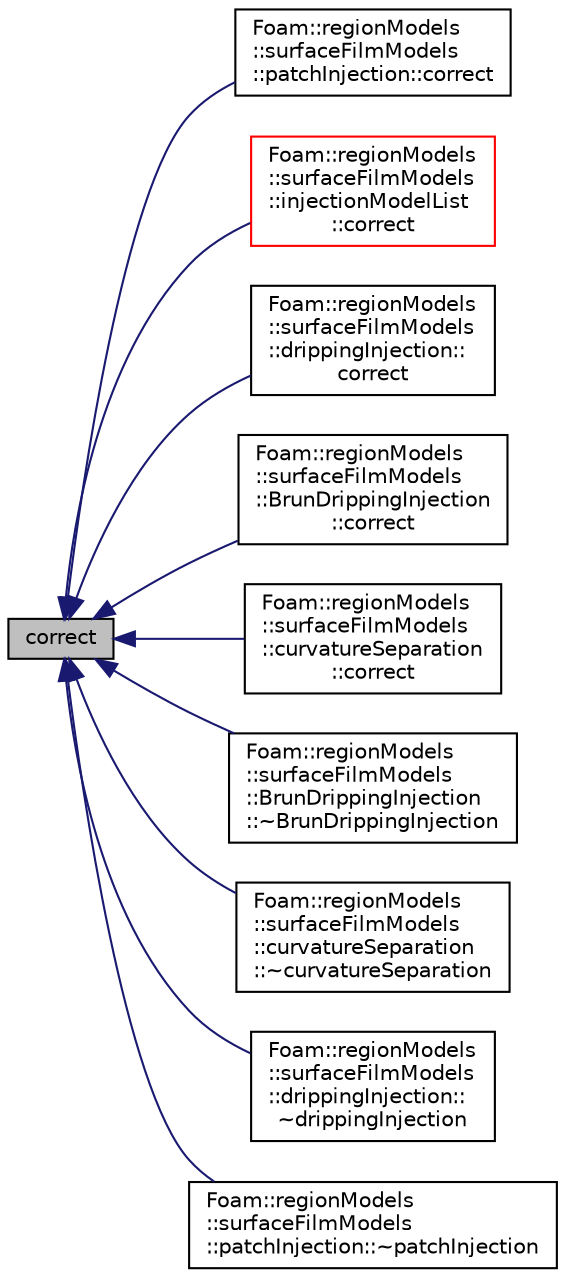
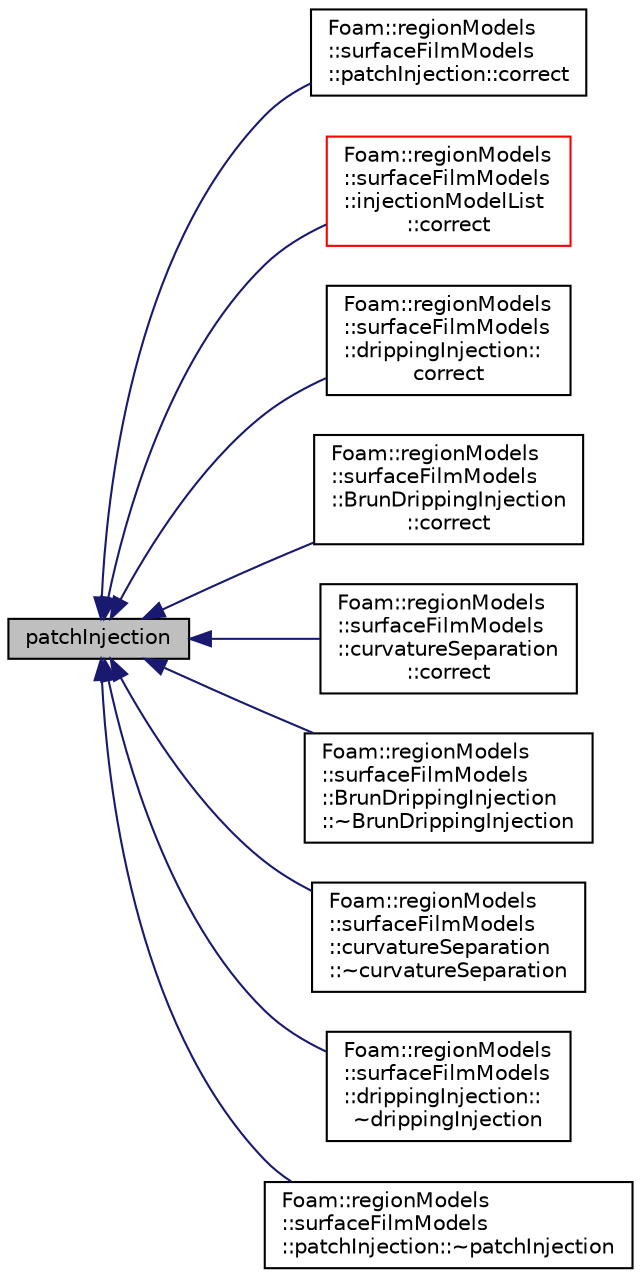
(61, 639) -> (99, 639)
